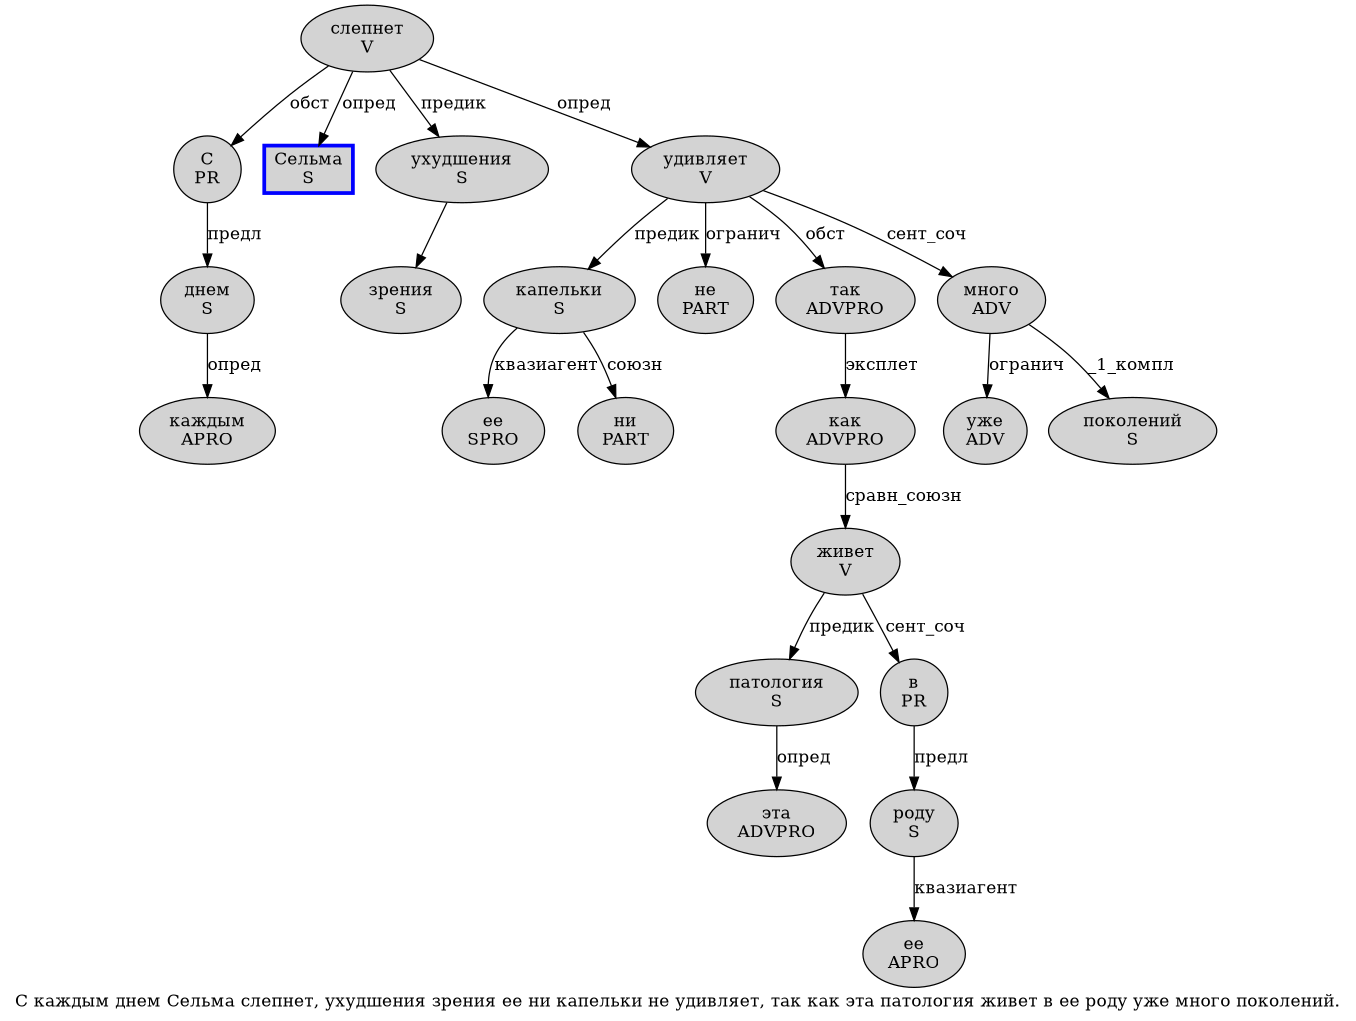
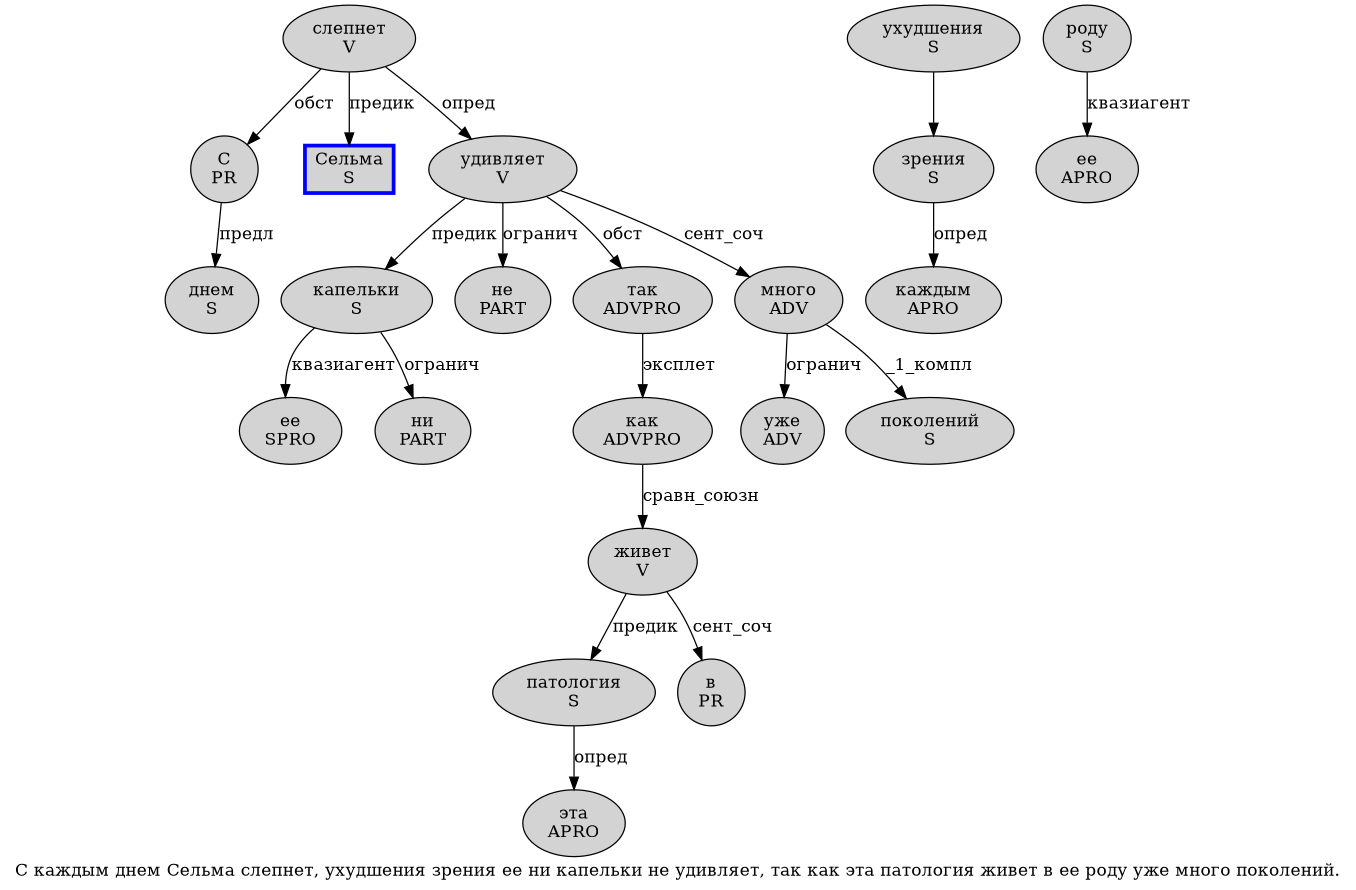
(410, 98) -> none
(369, 104) -> (382, 104)
(207, 359) -> (934, 228)
(635, 365) -> (442, 365)
(914, 751) -> none
(777, 823) -> (574, 823)
